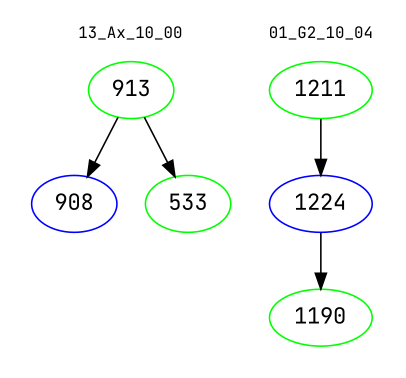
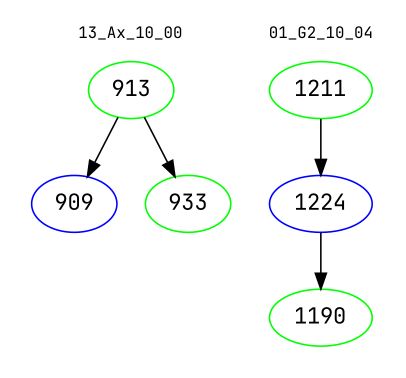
(74, 204) -> (74, 204)
(188, 204) -> (188, 204)
